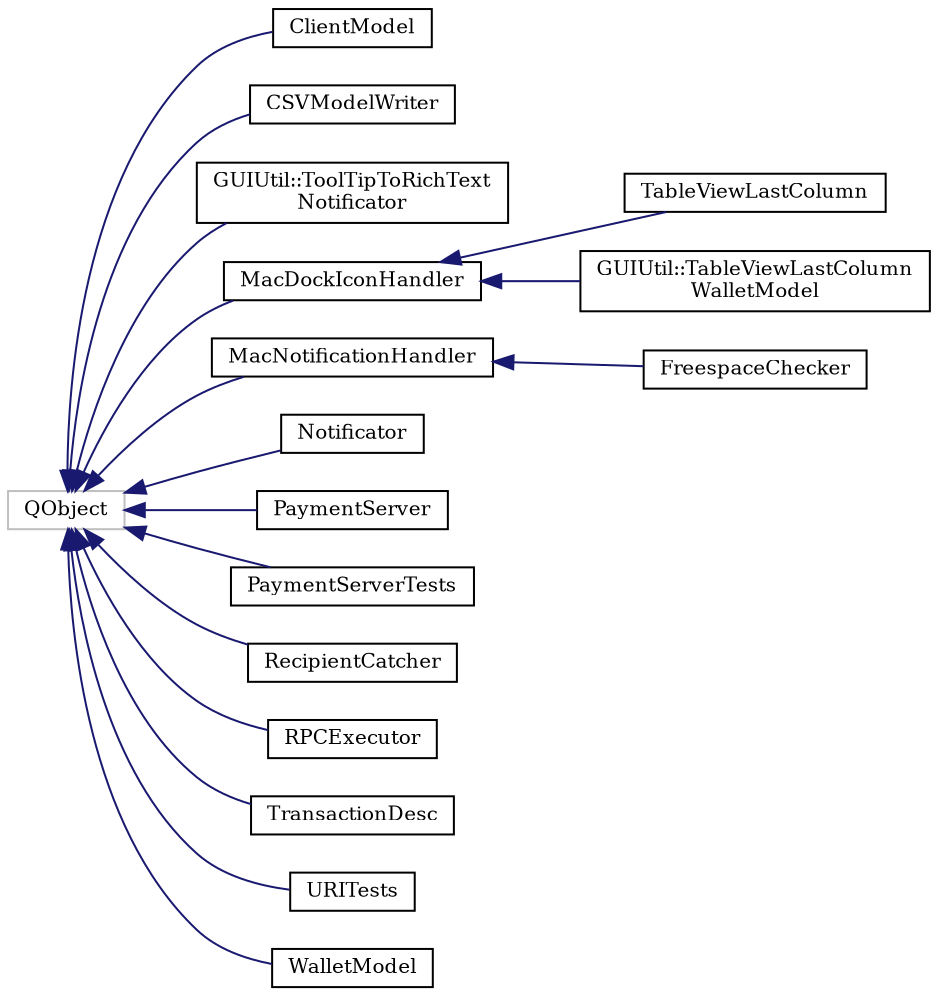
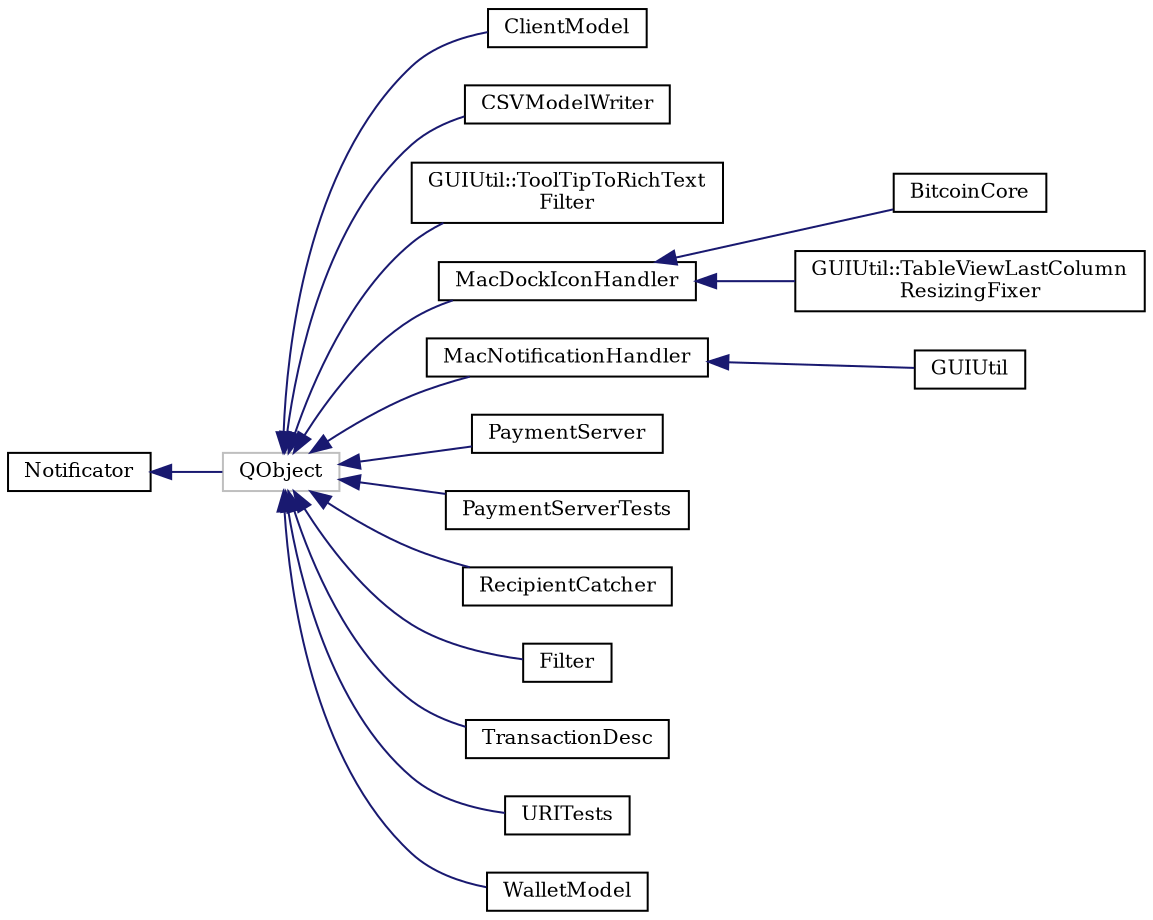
(352, 193) -> (567, 193)
(755, 193) -> (970, 193)
(755, 281) -> (970, 281)
(755, 370) -> (970, 370)
(212, 468) -> (197, 472)
(352, 739) -> (567, 663)
